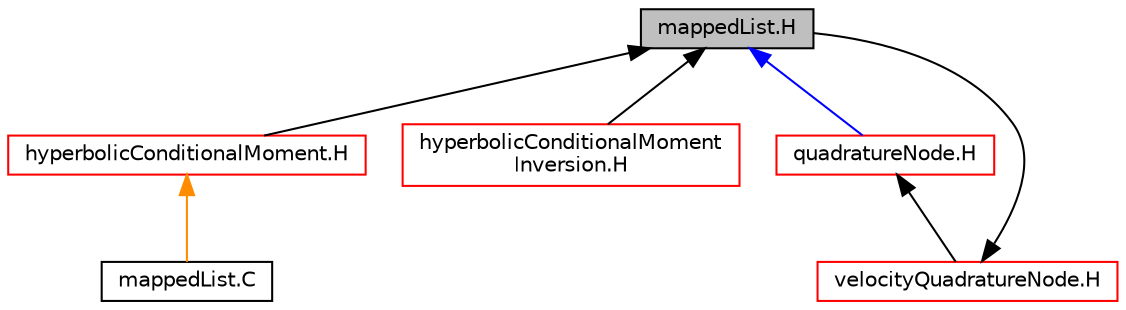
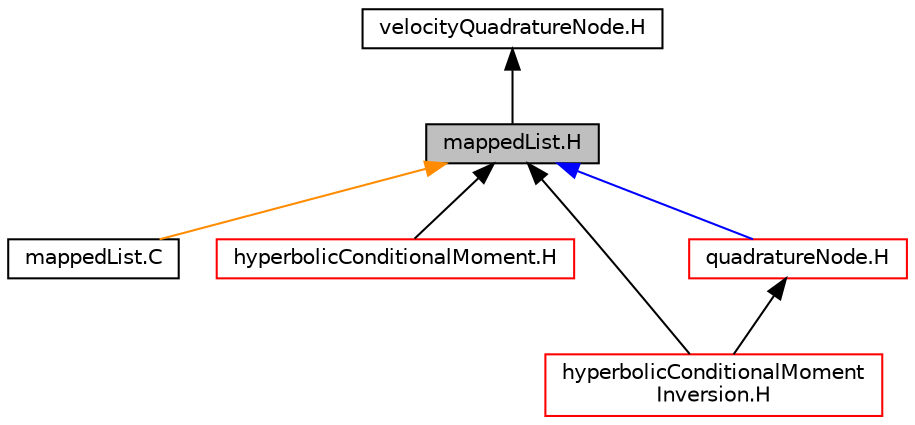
(932, 227) -> (754, 325)
(187, 229) -> (293, 204)
(968, 281) -> (513, 29)
